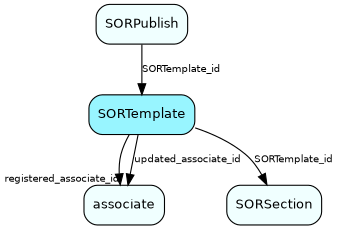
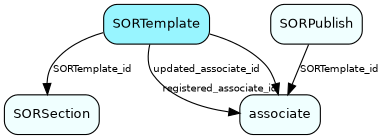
(142, 64) -> (300, 64)
